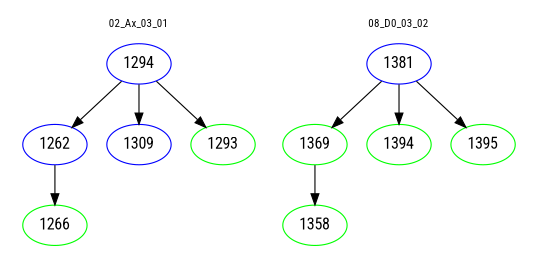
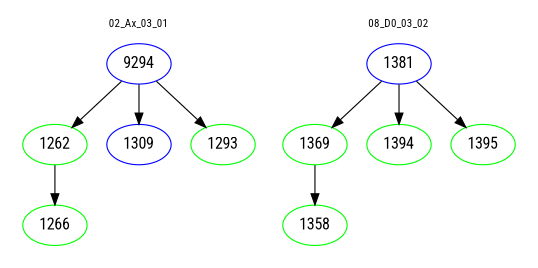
(139, 64) -> (139, 64)
(55, 145) -> (55, 145)
